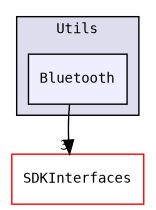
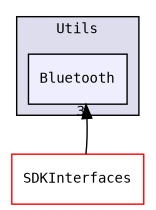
(68, 124) -> (87, 136)
